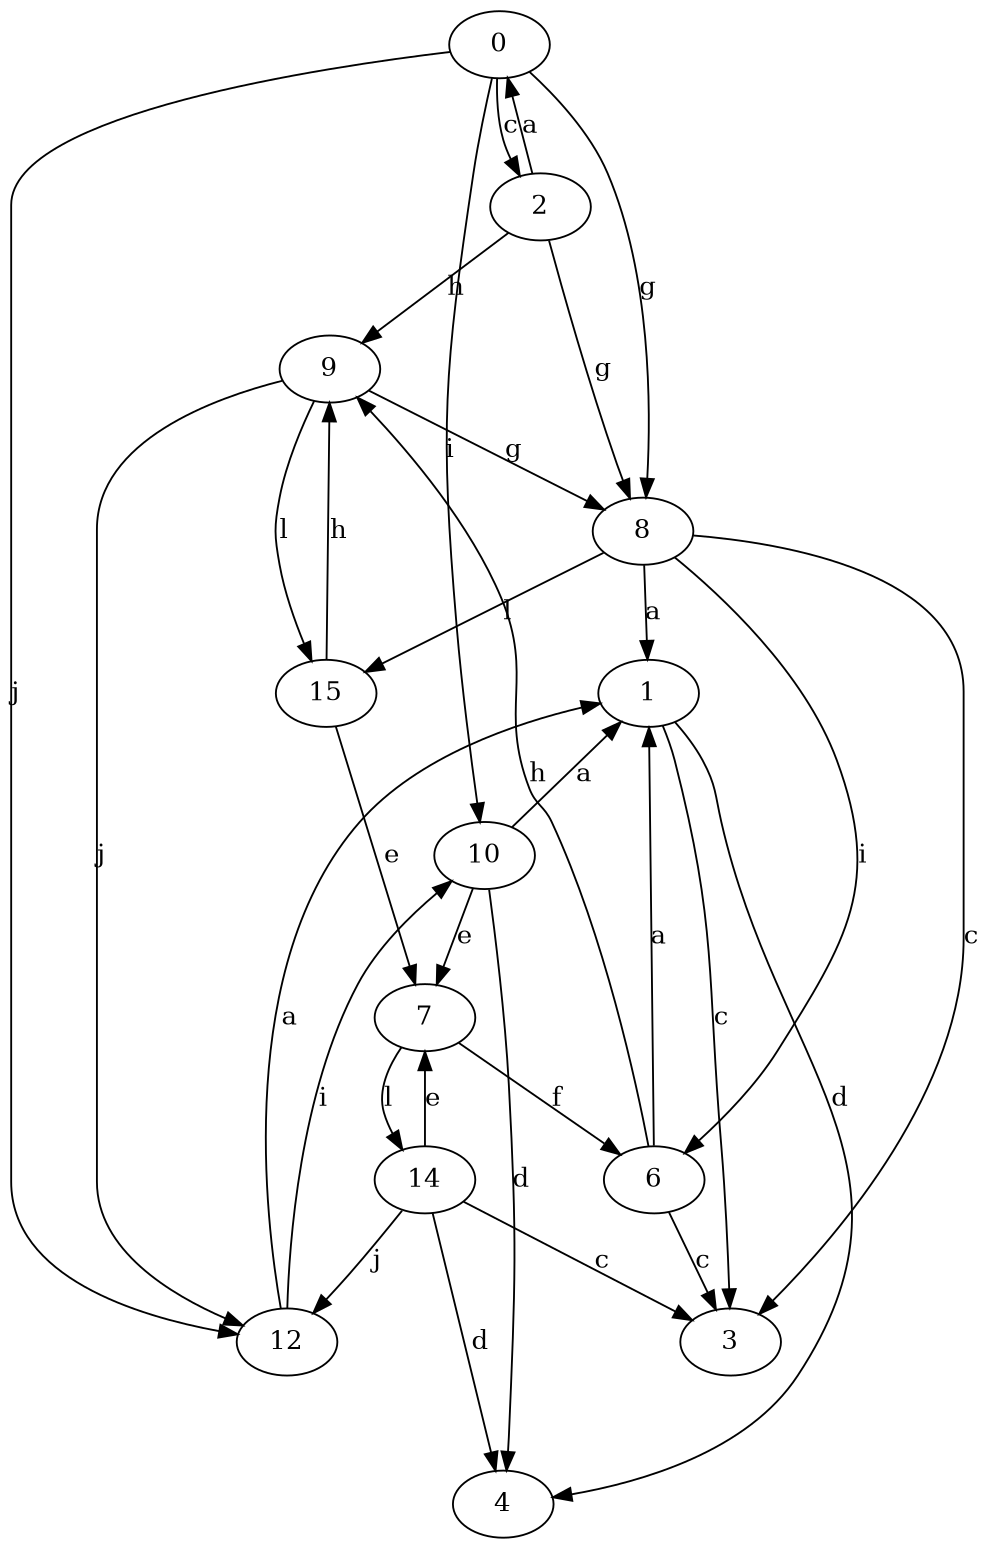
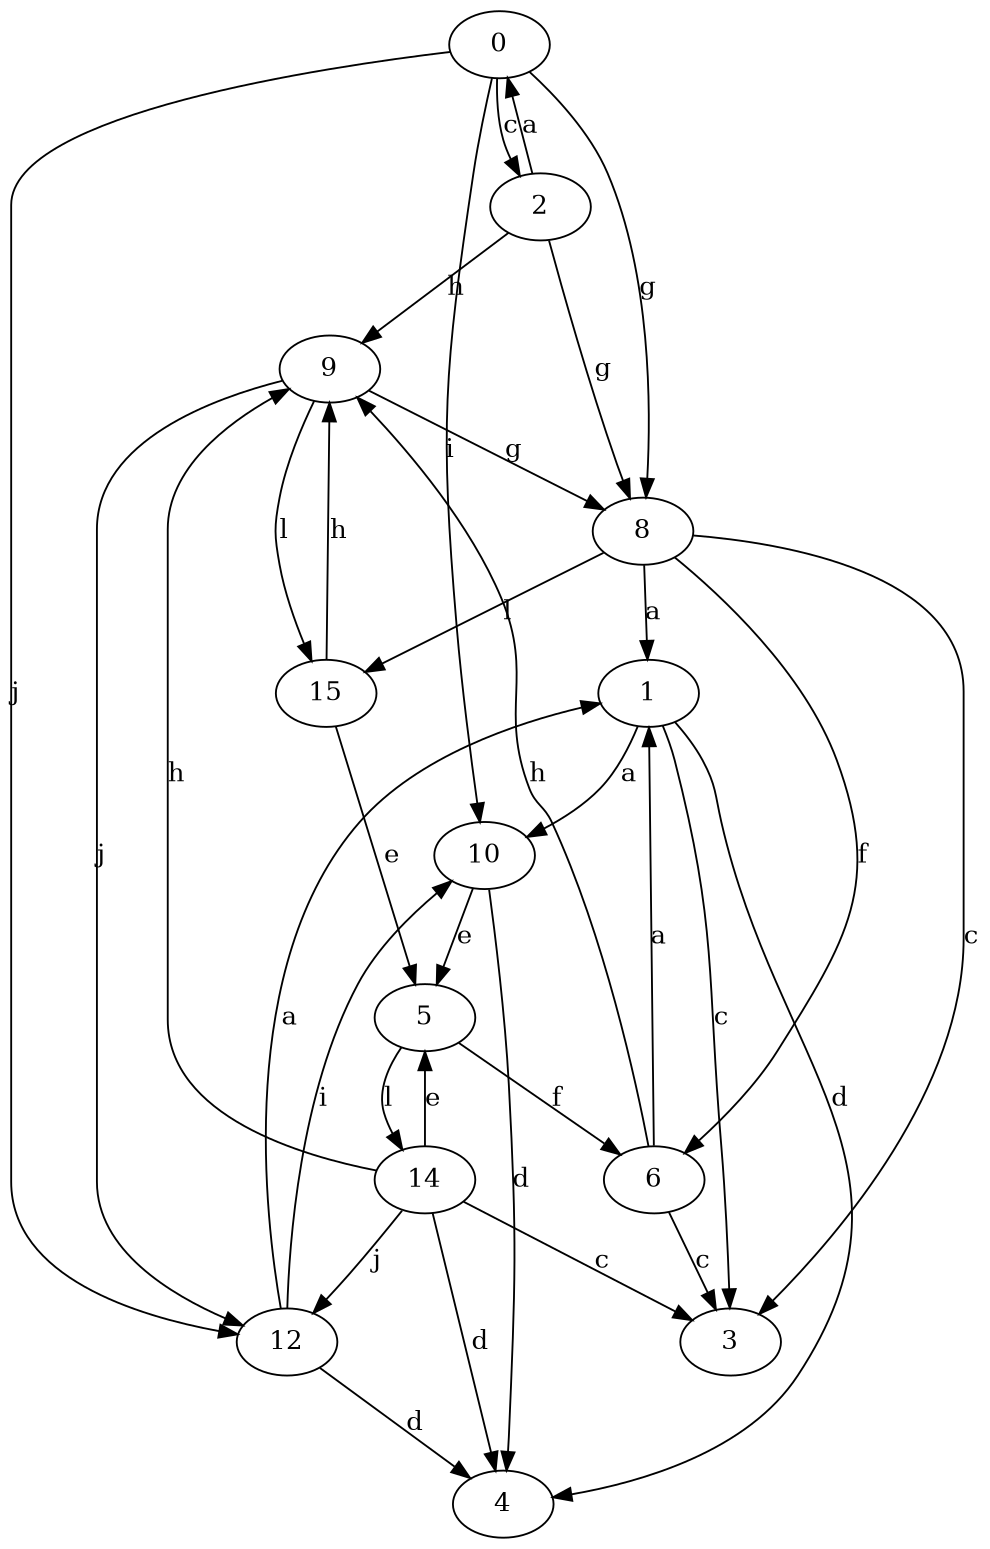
(560, 781) -> (601, 787)
none -> (168, 825)
(863, 856) -> (863, 856)
(425, 1018) -> (425, 1018)
none -> (387, 1417)
